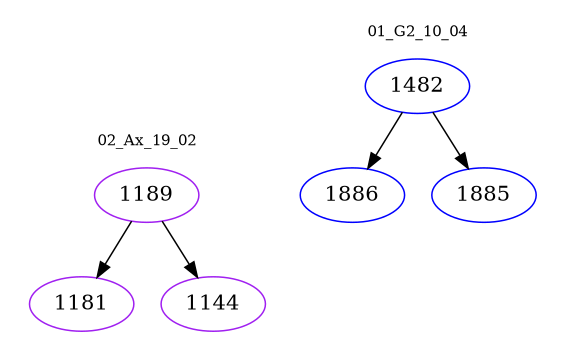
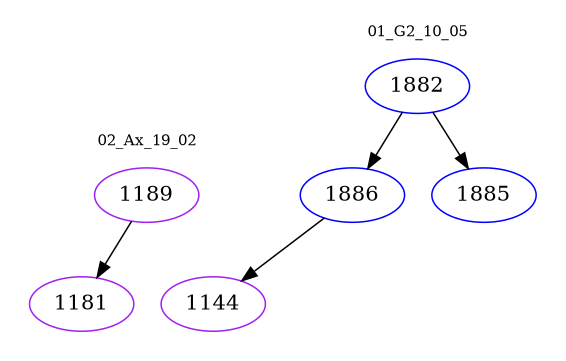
(418, 33) -> (418, 33)
(417, 86) -> (417, 86)
(176, 243) -> (289, 245)
